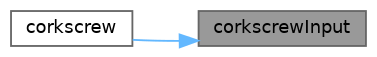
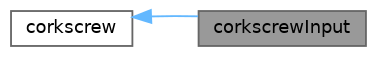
(156, 41) -> (175, 16)
